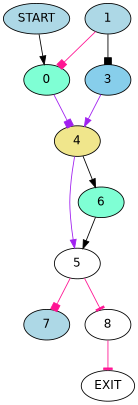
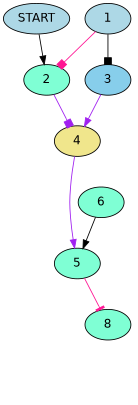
(47, 80) -> (47, 80)
(88, 168) -> none
(77, 264) -> (77, 264)
(47, 325) -> none
(108, 325) -> (108, 325)
(108, 386) -> none
